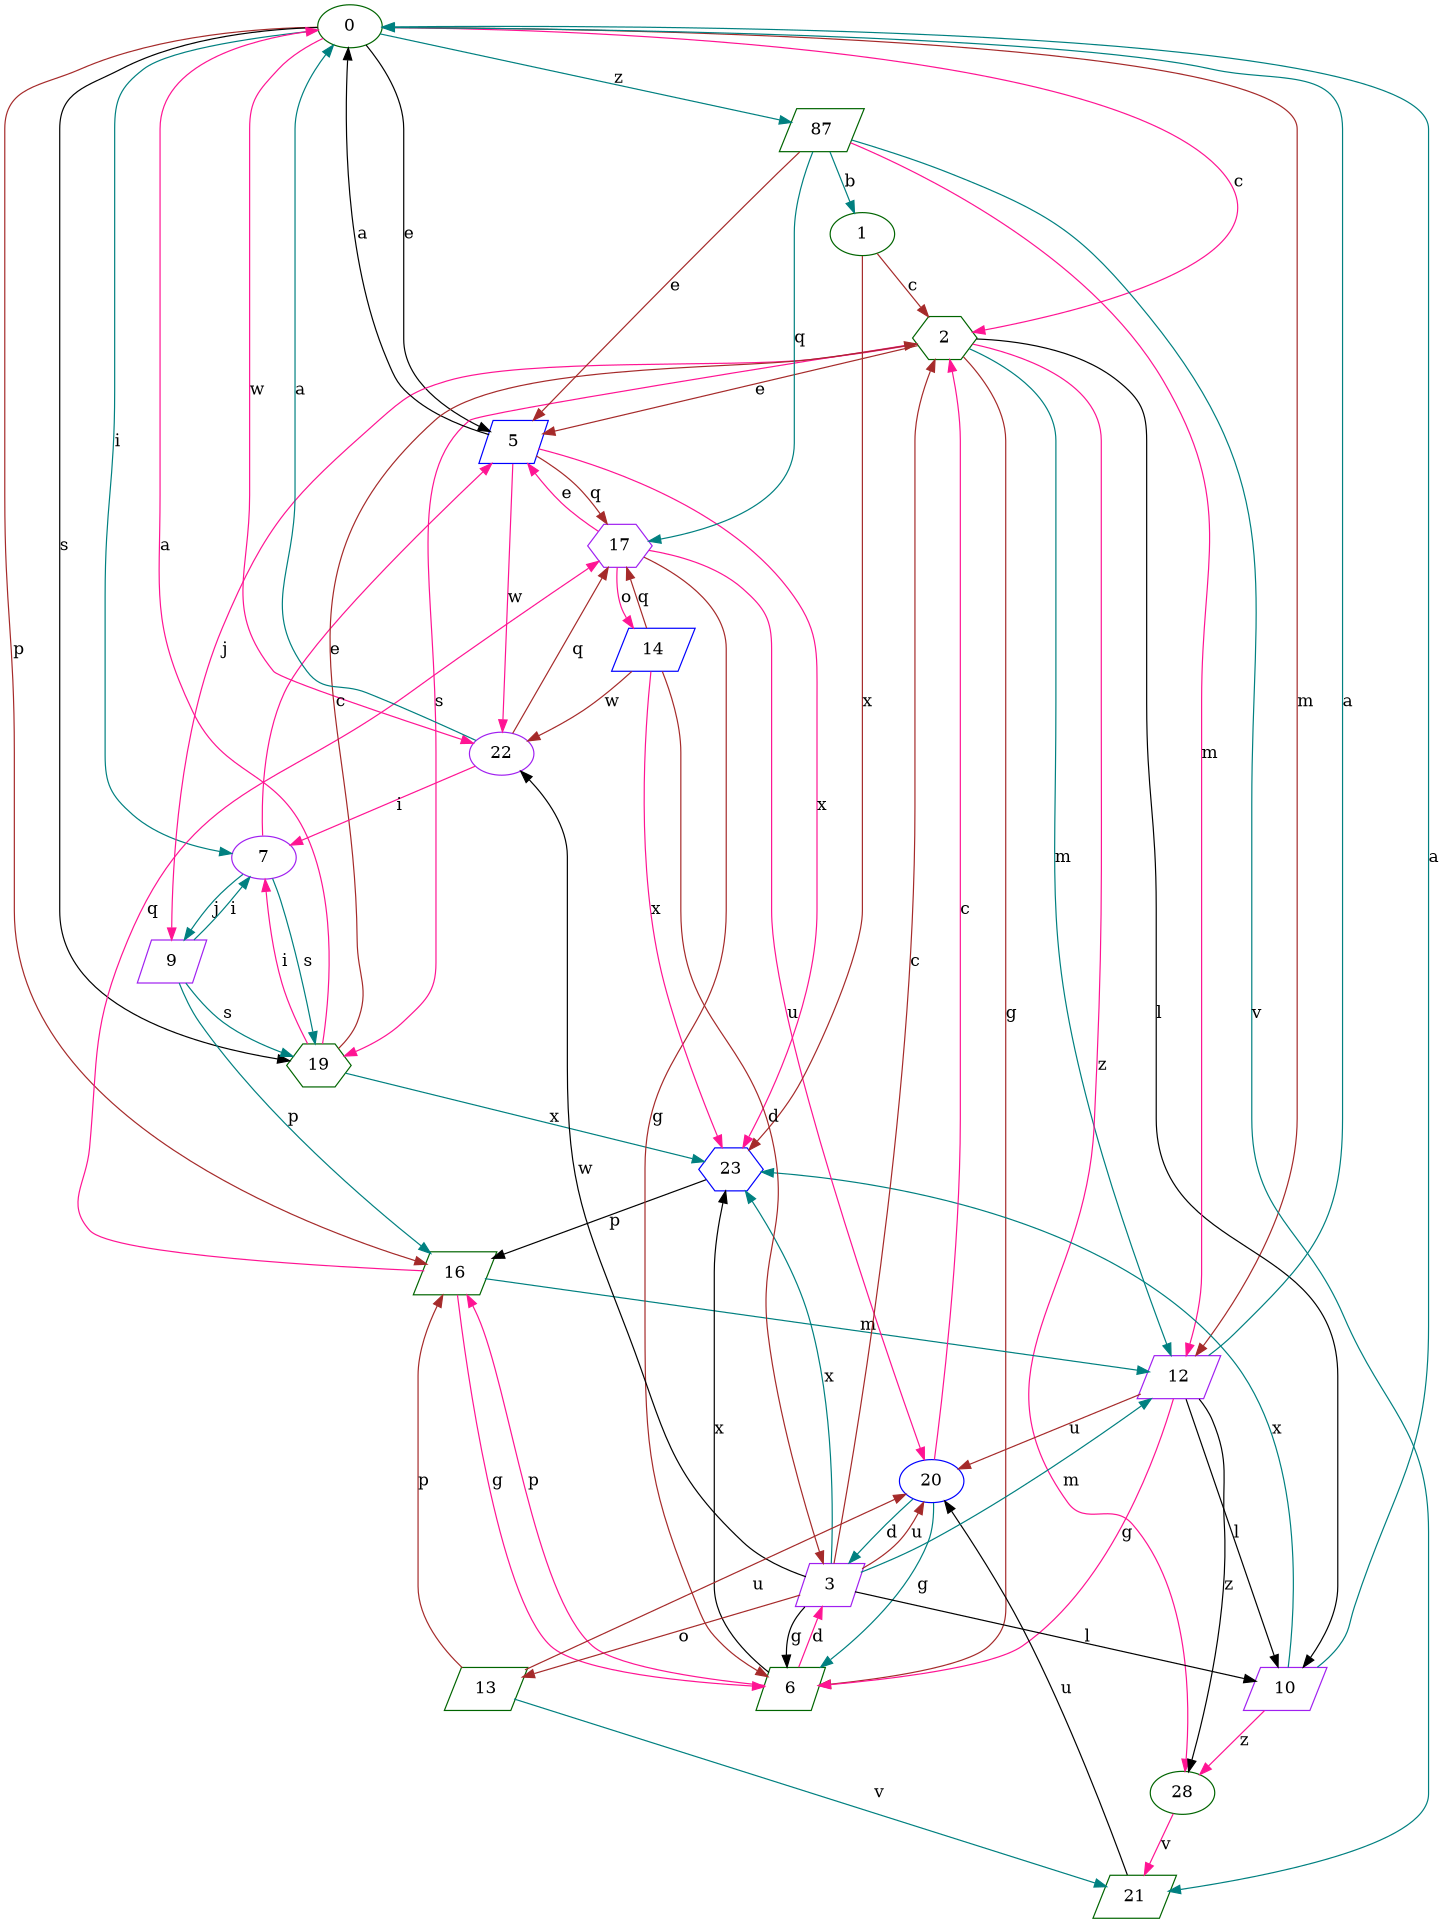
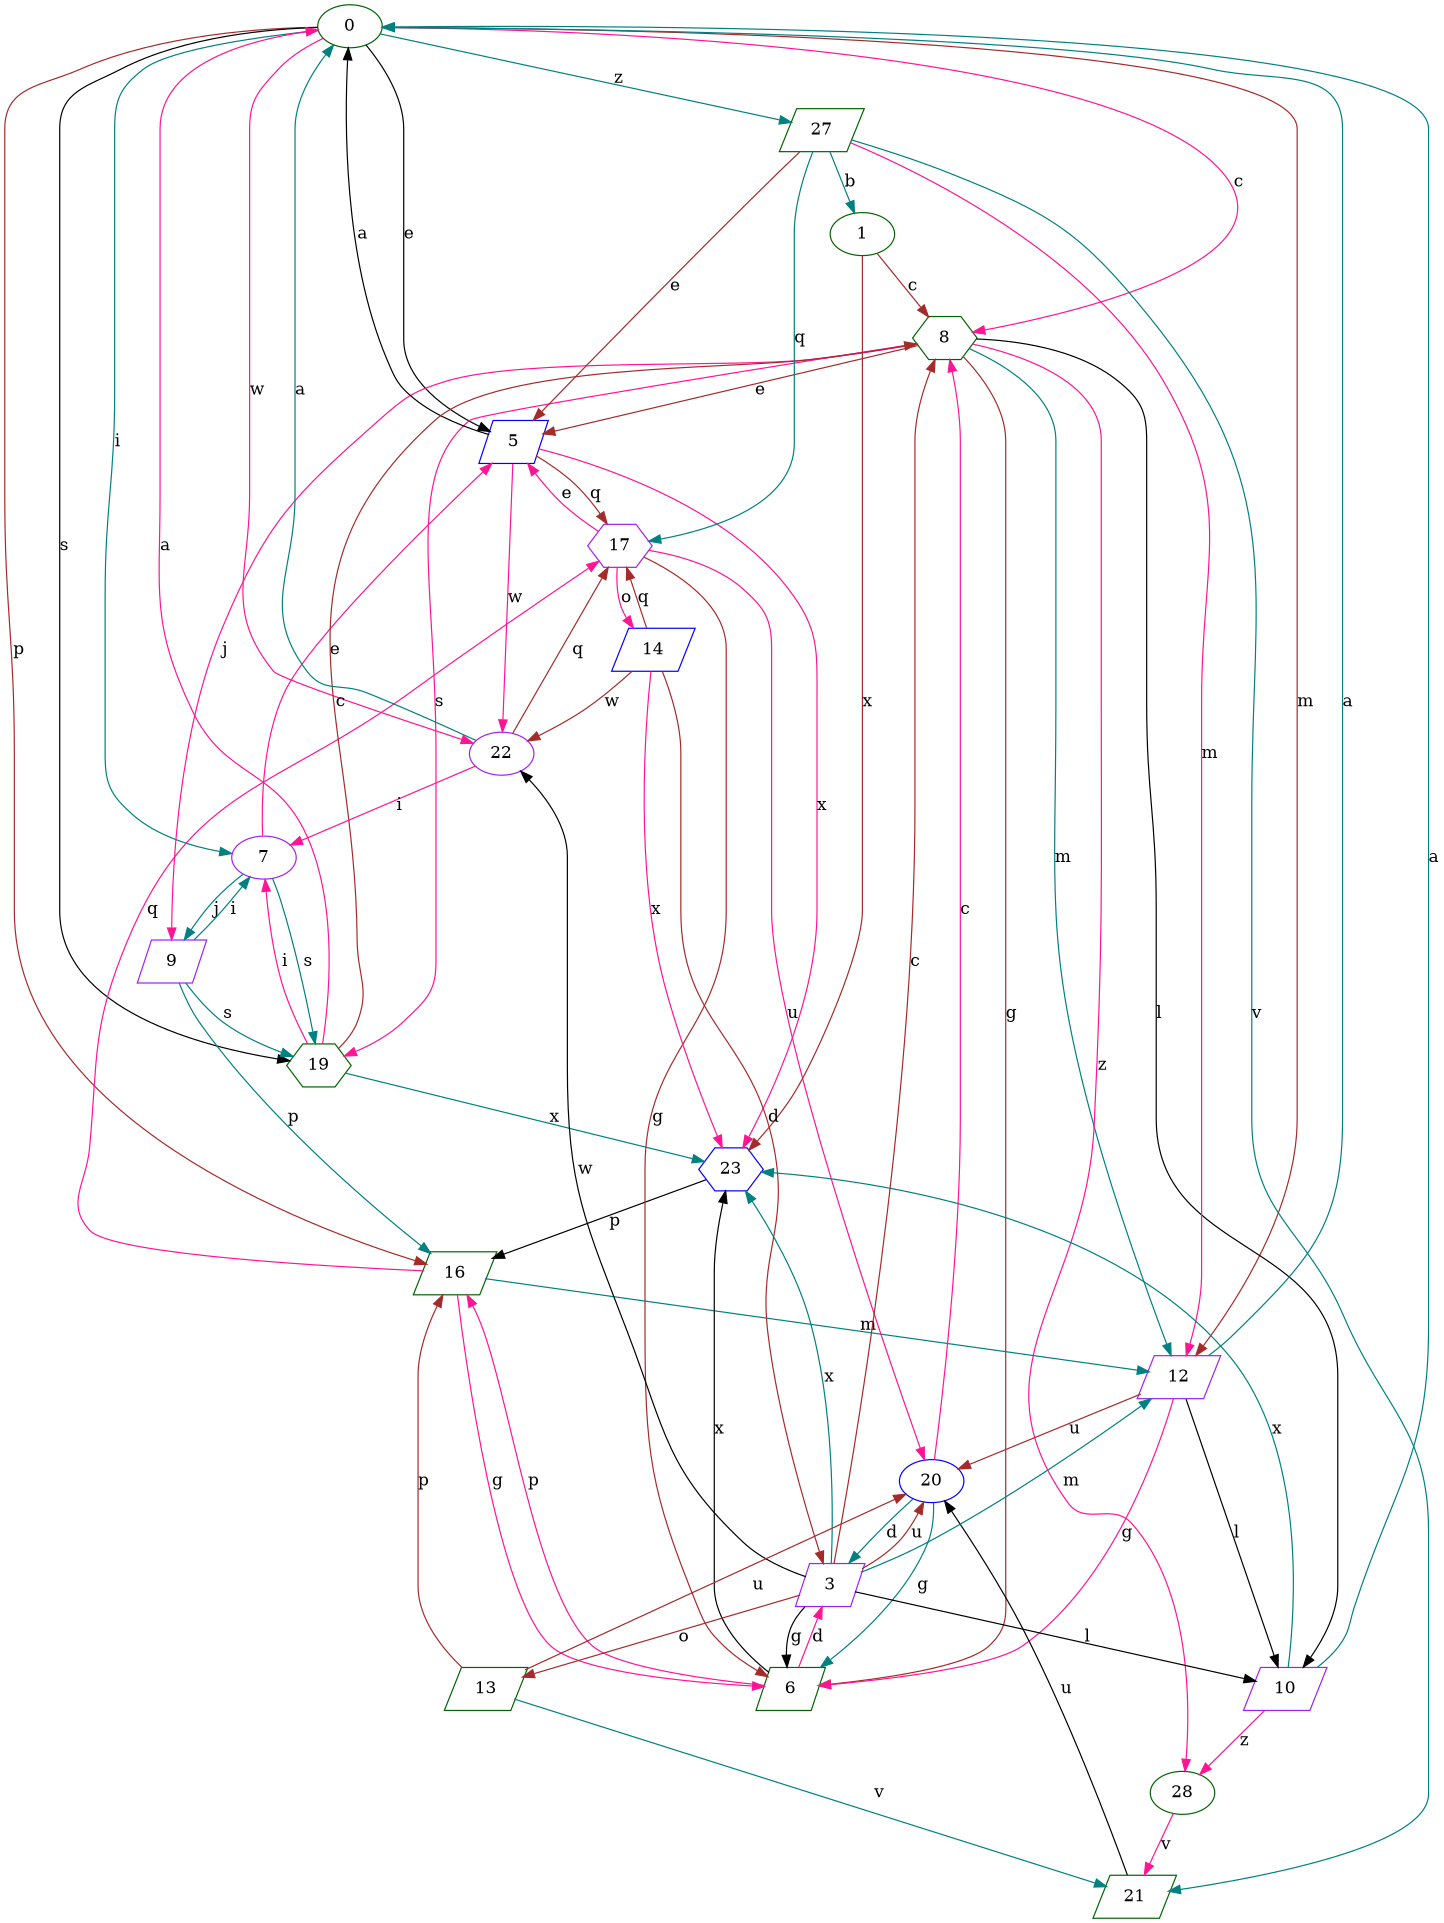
(822, 130) -> (822, 130)
(945, 338) -> (945, 338)
(1224, 1578) -> none
